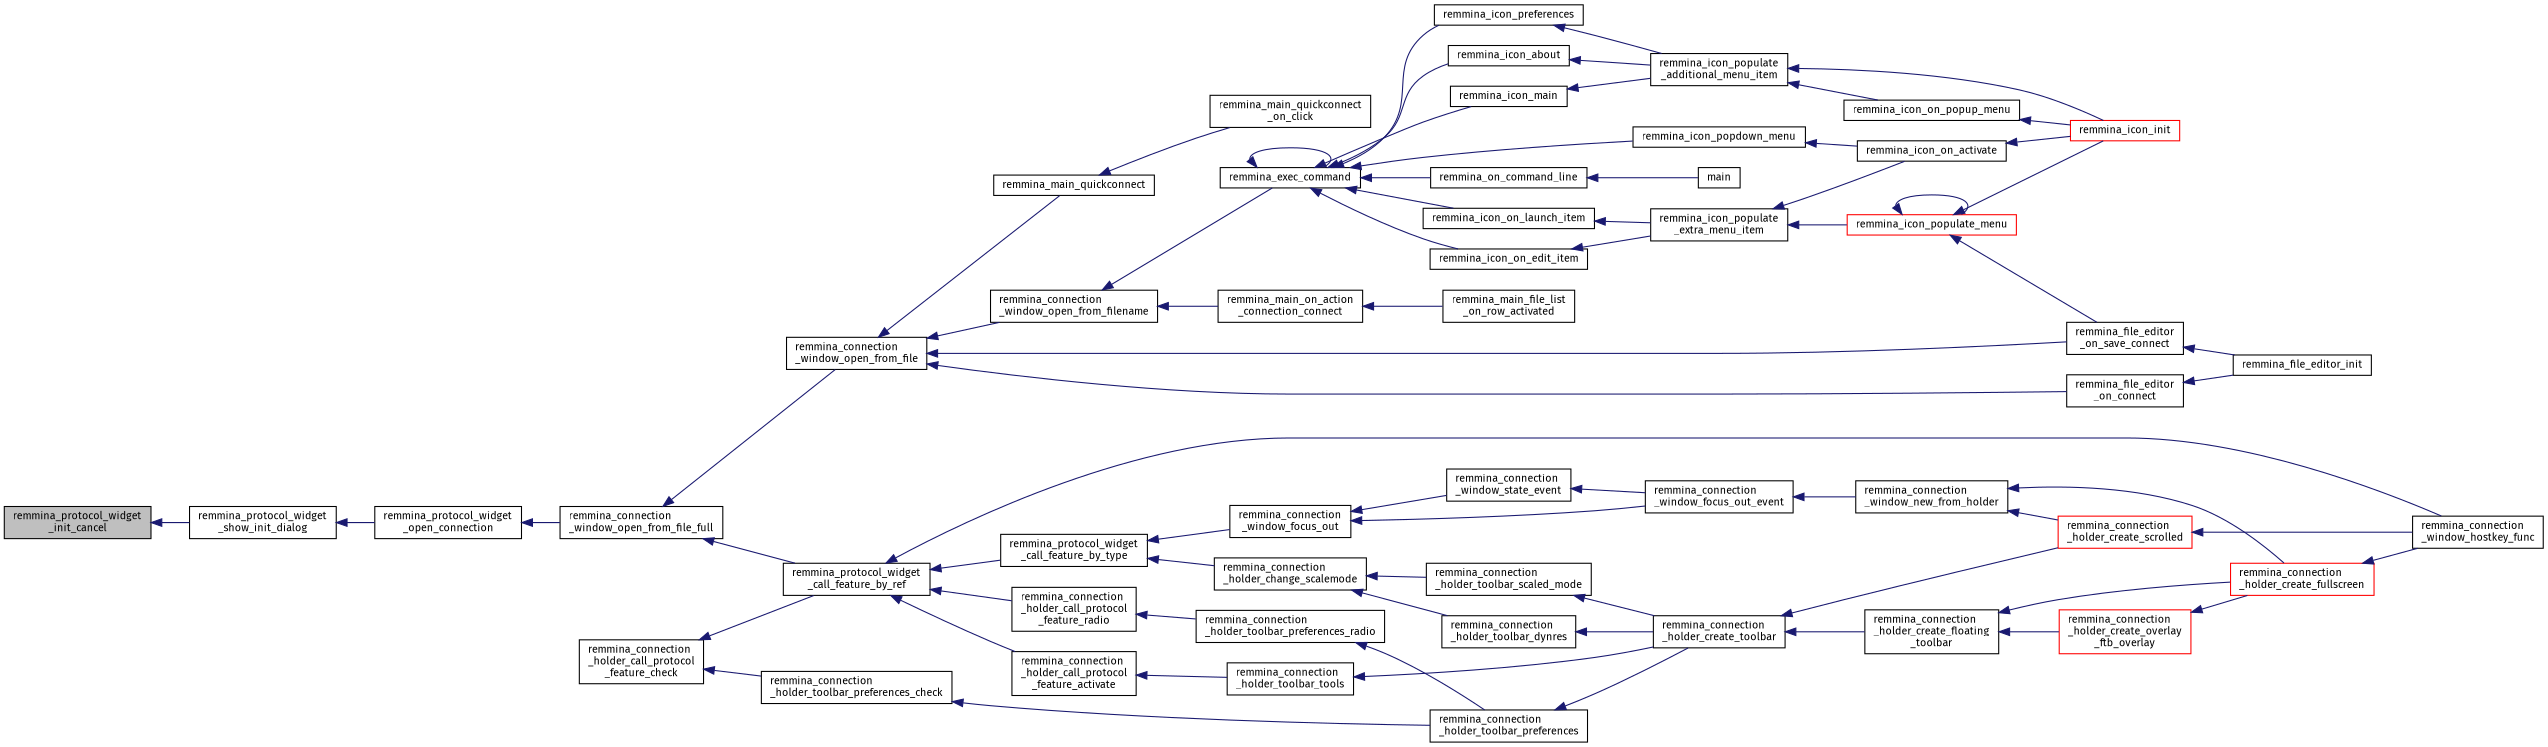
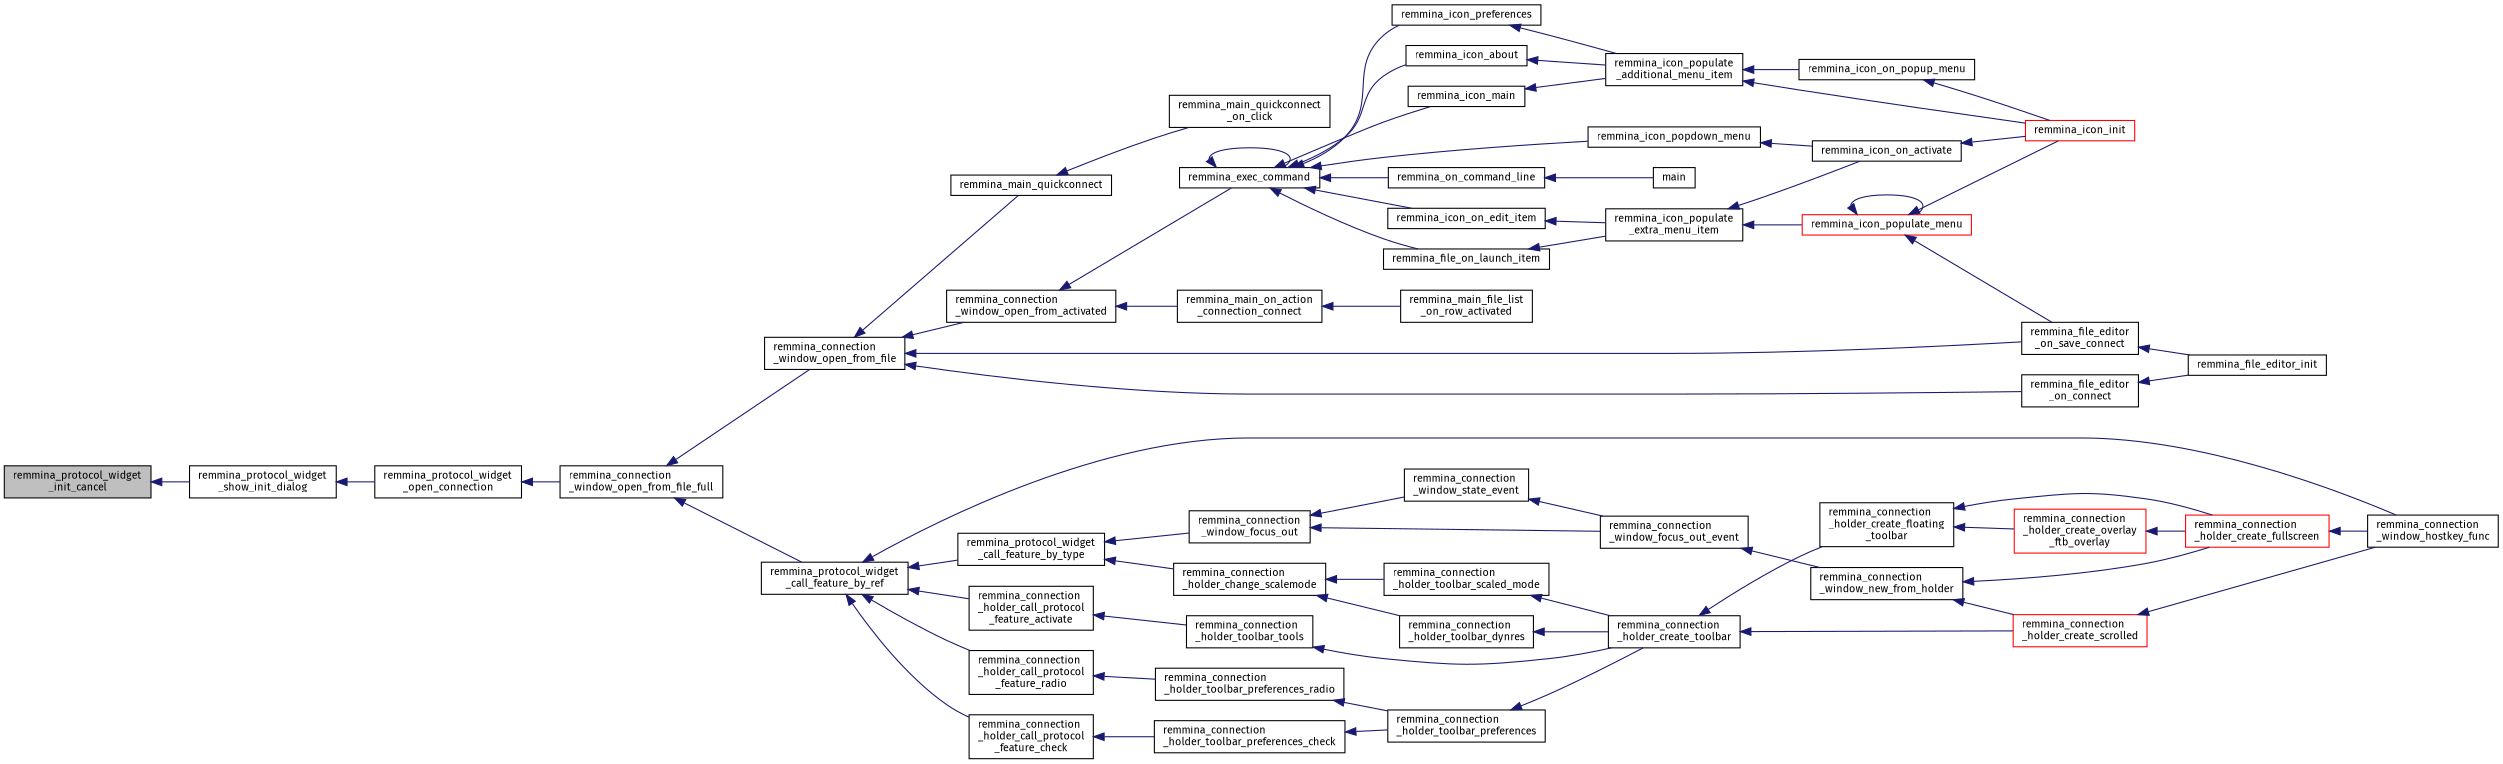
(1509, 218) -> (1467, 259)
(1074, 306) -> (1031, 306)
(762, 616) -> (904, 668)
